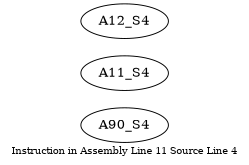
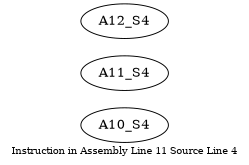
(125, 125) -> (125, 125)
